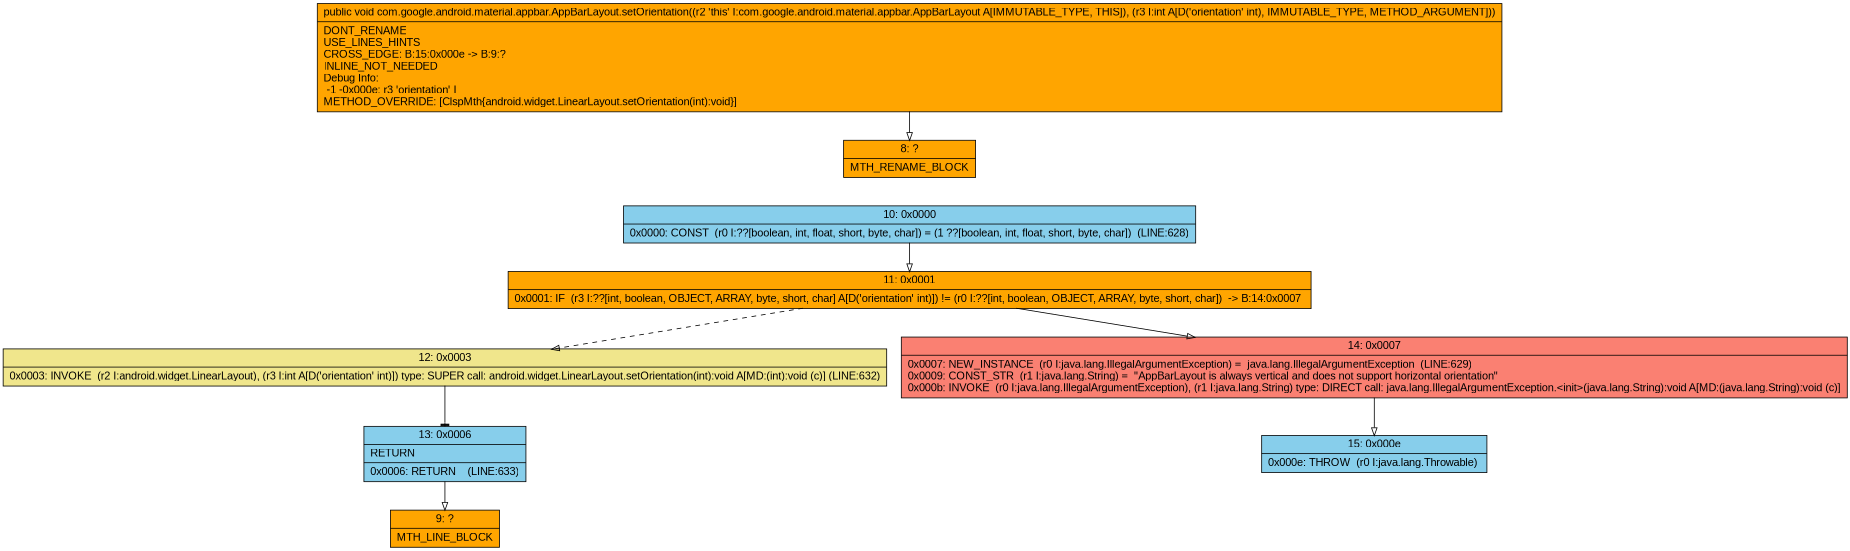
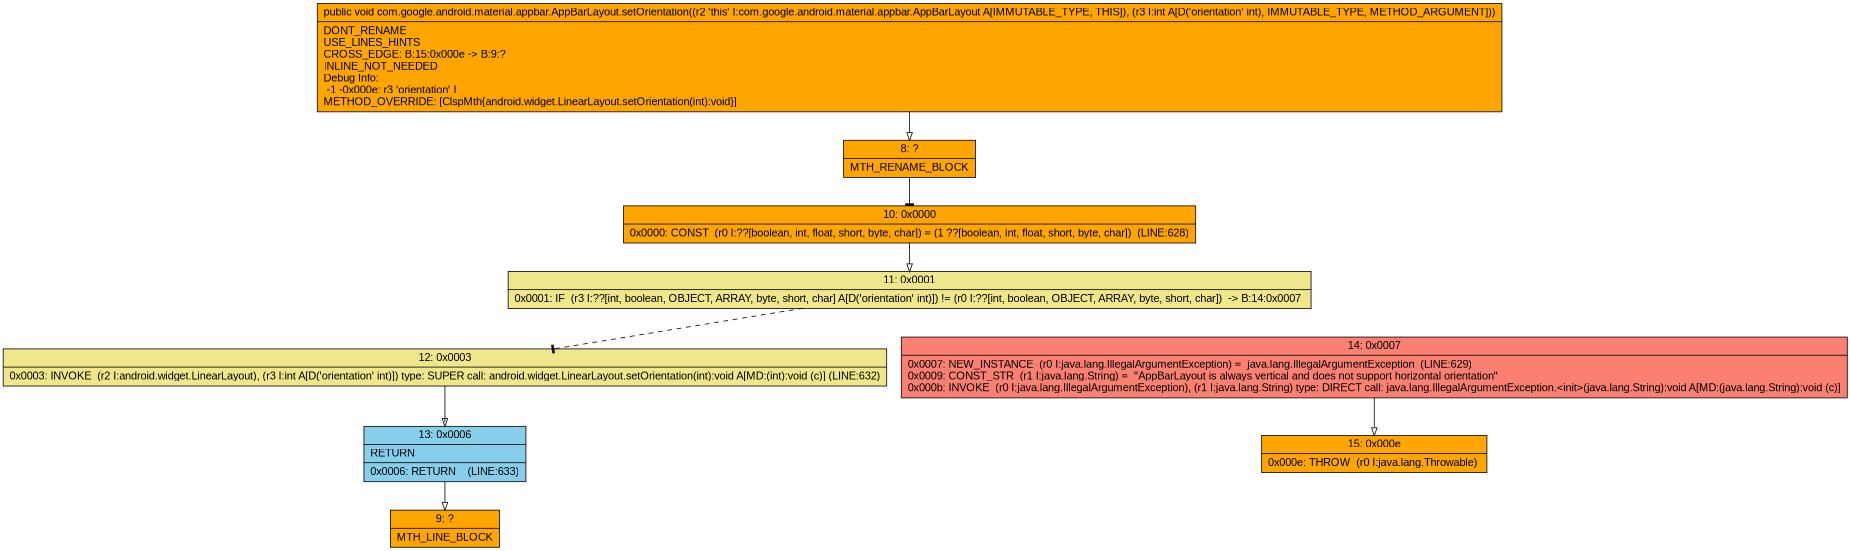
none -> (910, 190)
(910, 224) -> (910, 224)
(910, 290) -> (910, 290)
(1102, 322) -> none
(679, 328) -> (679, 328)
(445, 404) -> (445, 404)
(1374, 454) -> (1374, 454)
